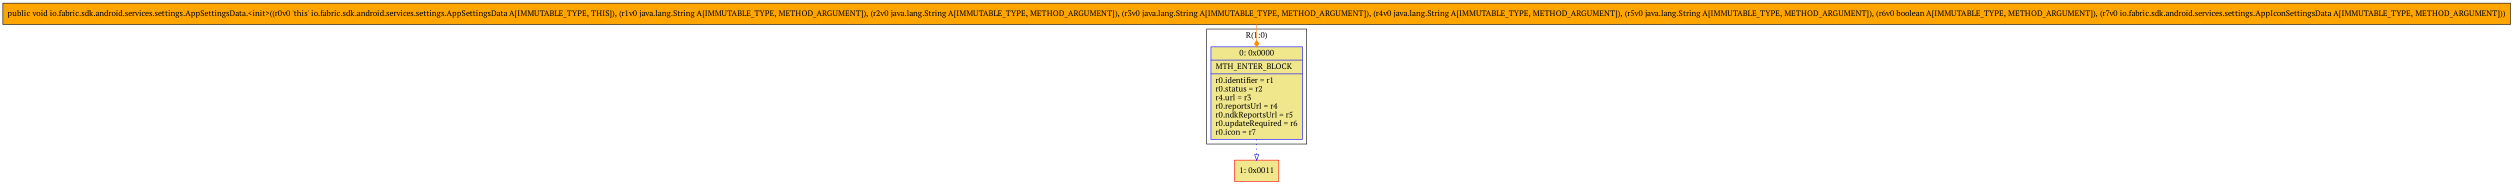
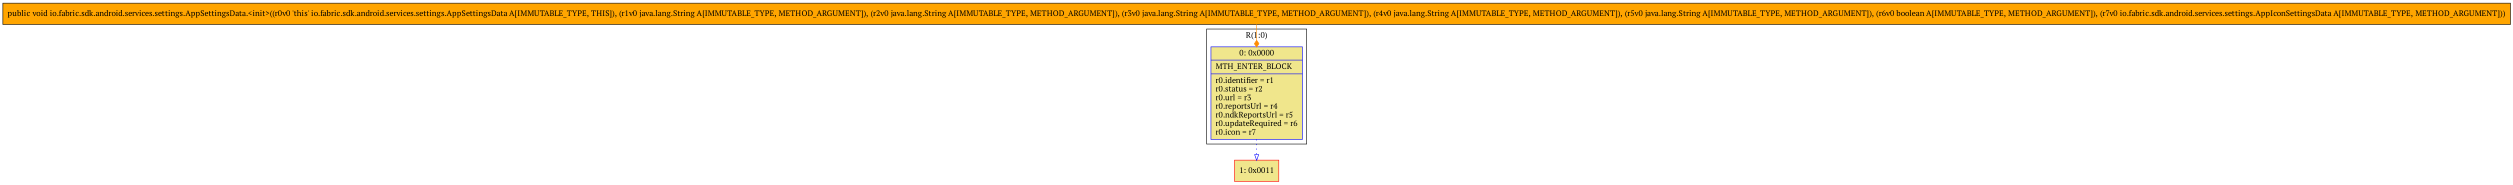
(1234, 98) -> (1234, 98)
